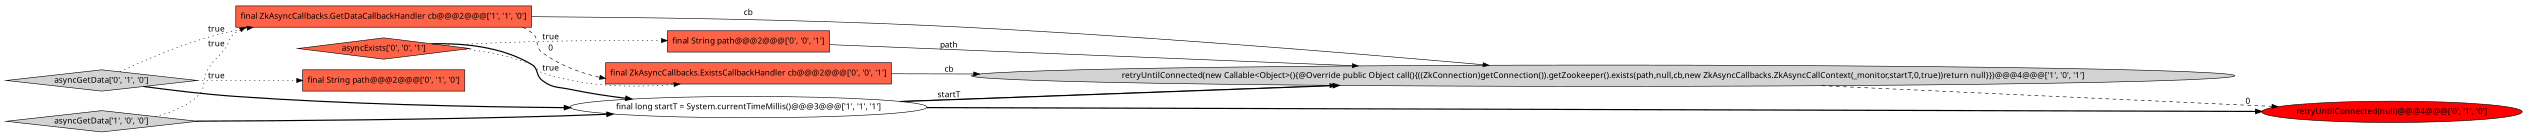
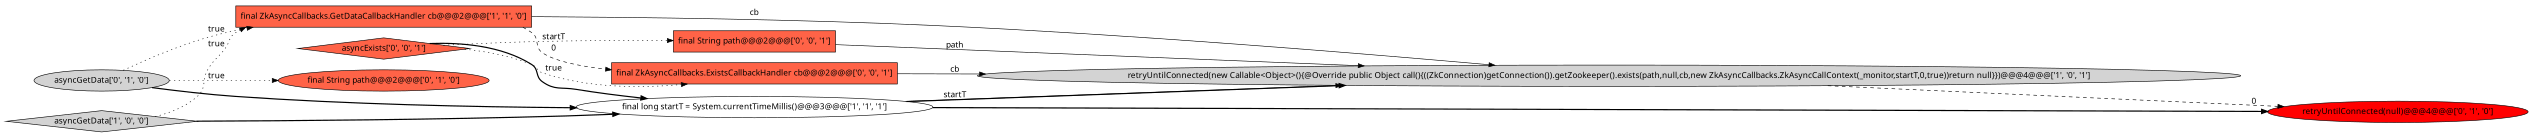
(551, 37) -> (554, 37)
(102, 80) -> (102, 80)
(384, 80) -> (384, 80)
